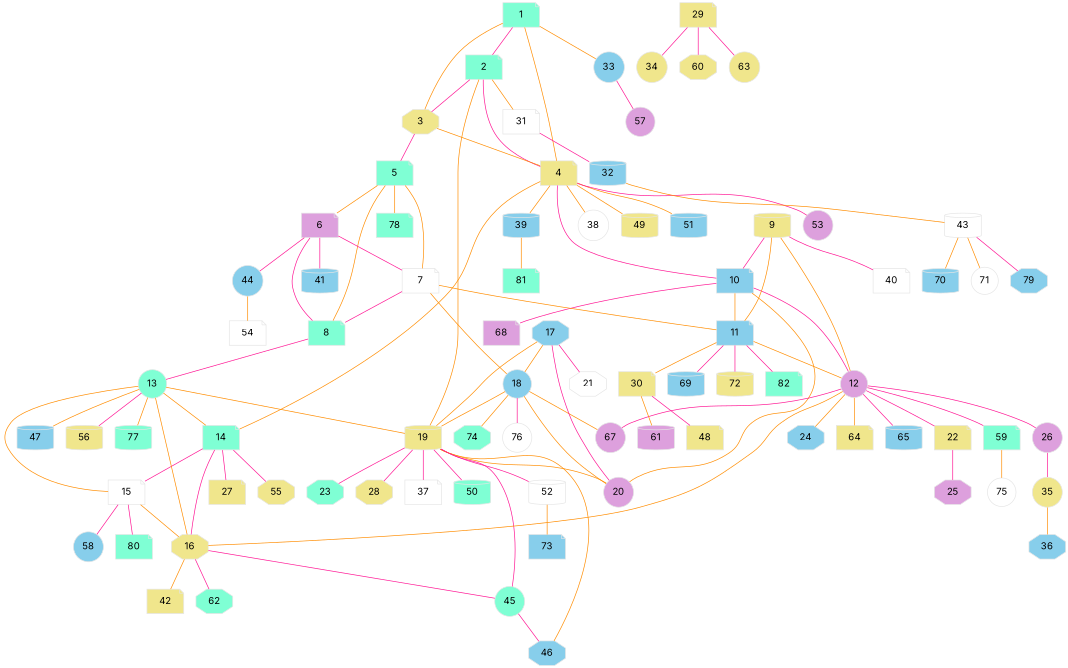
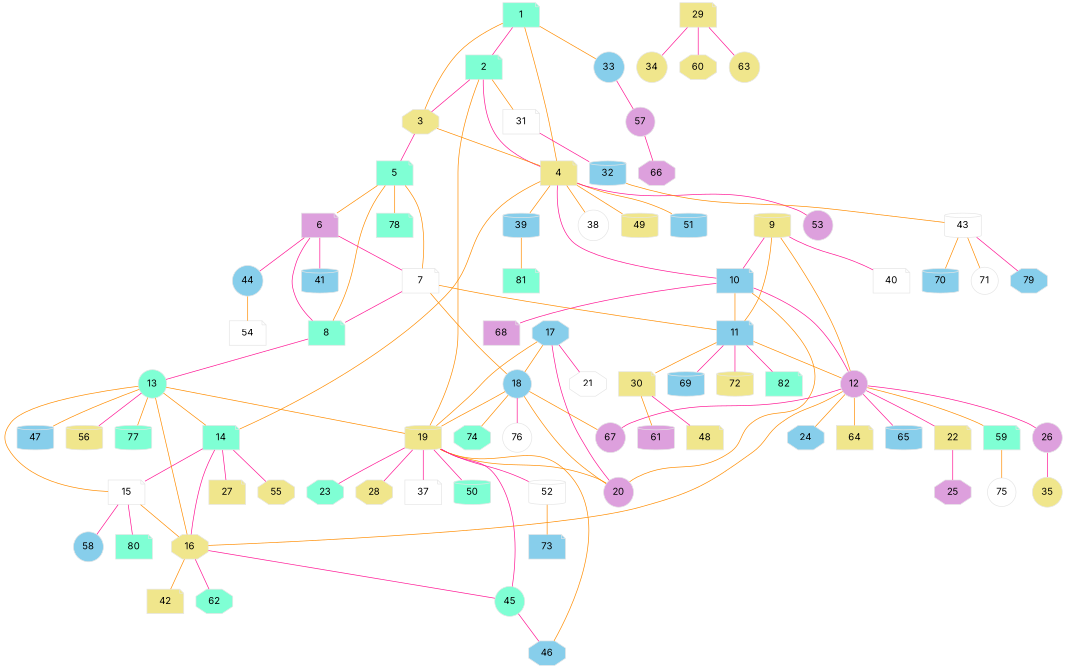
none -> (657, 173)
(926, 404) -> (926, 404)
(1047, 547) -> none
